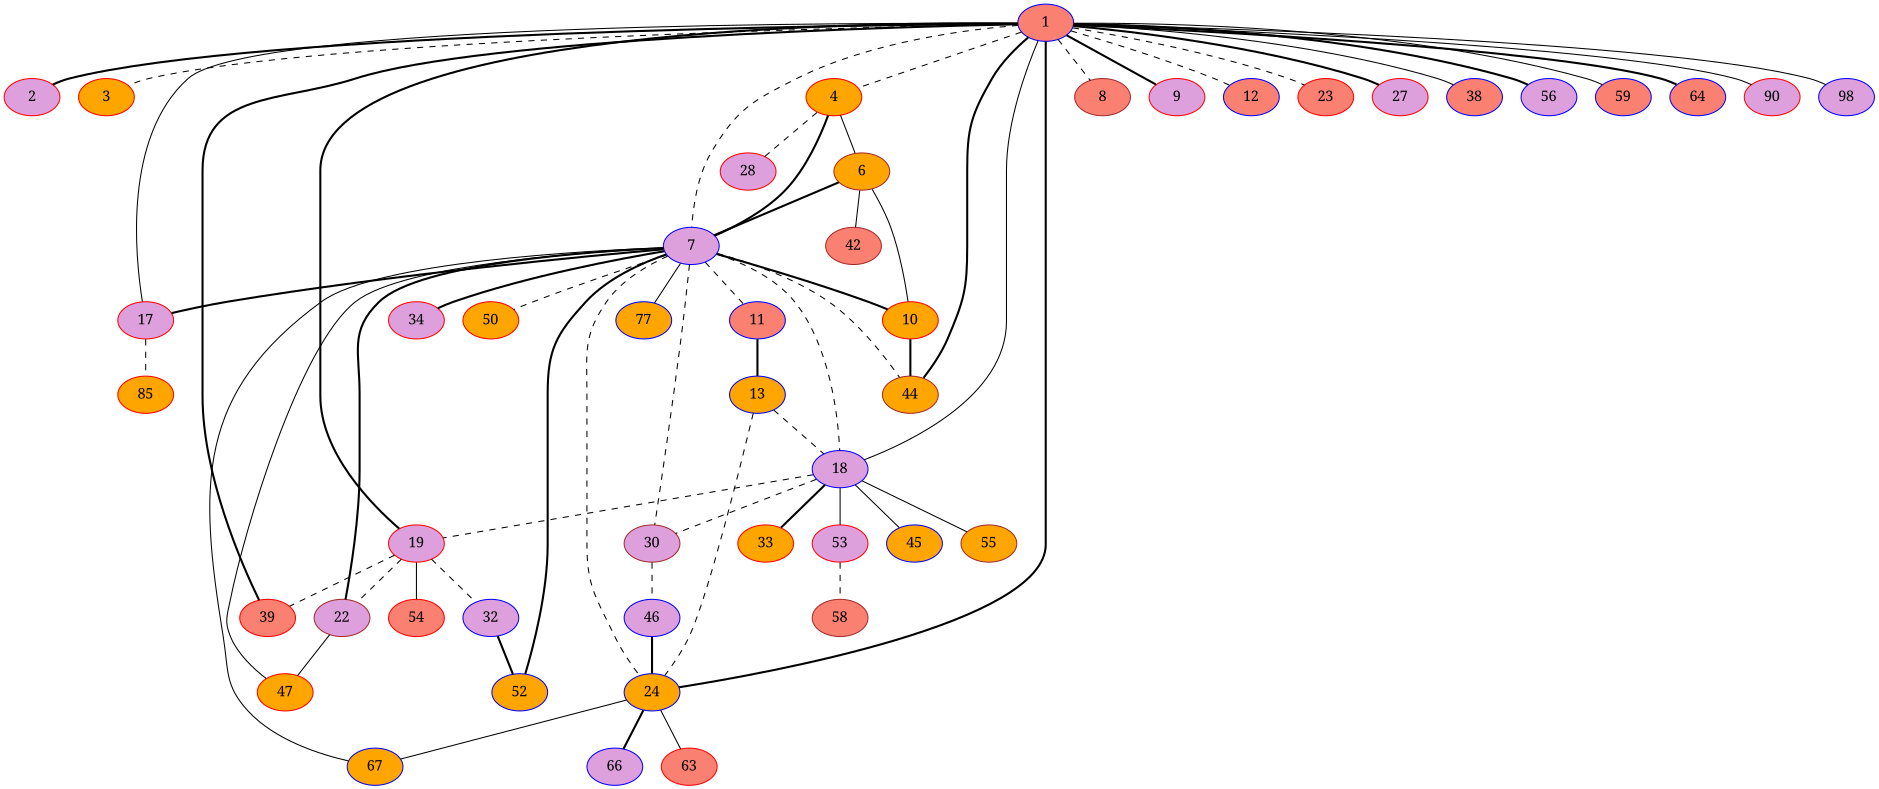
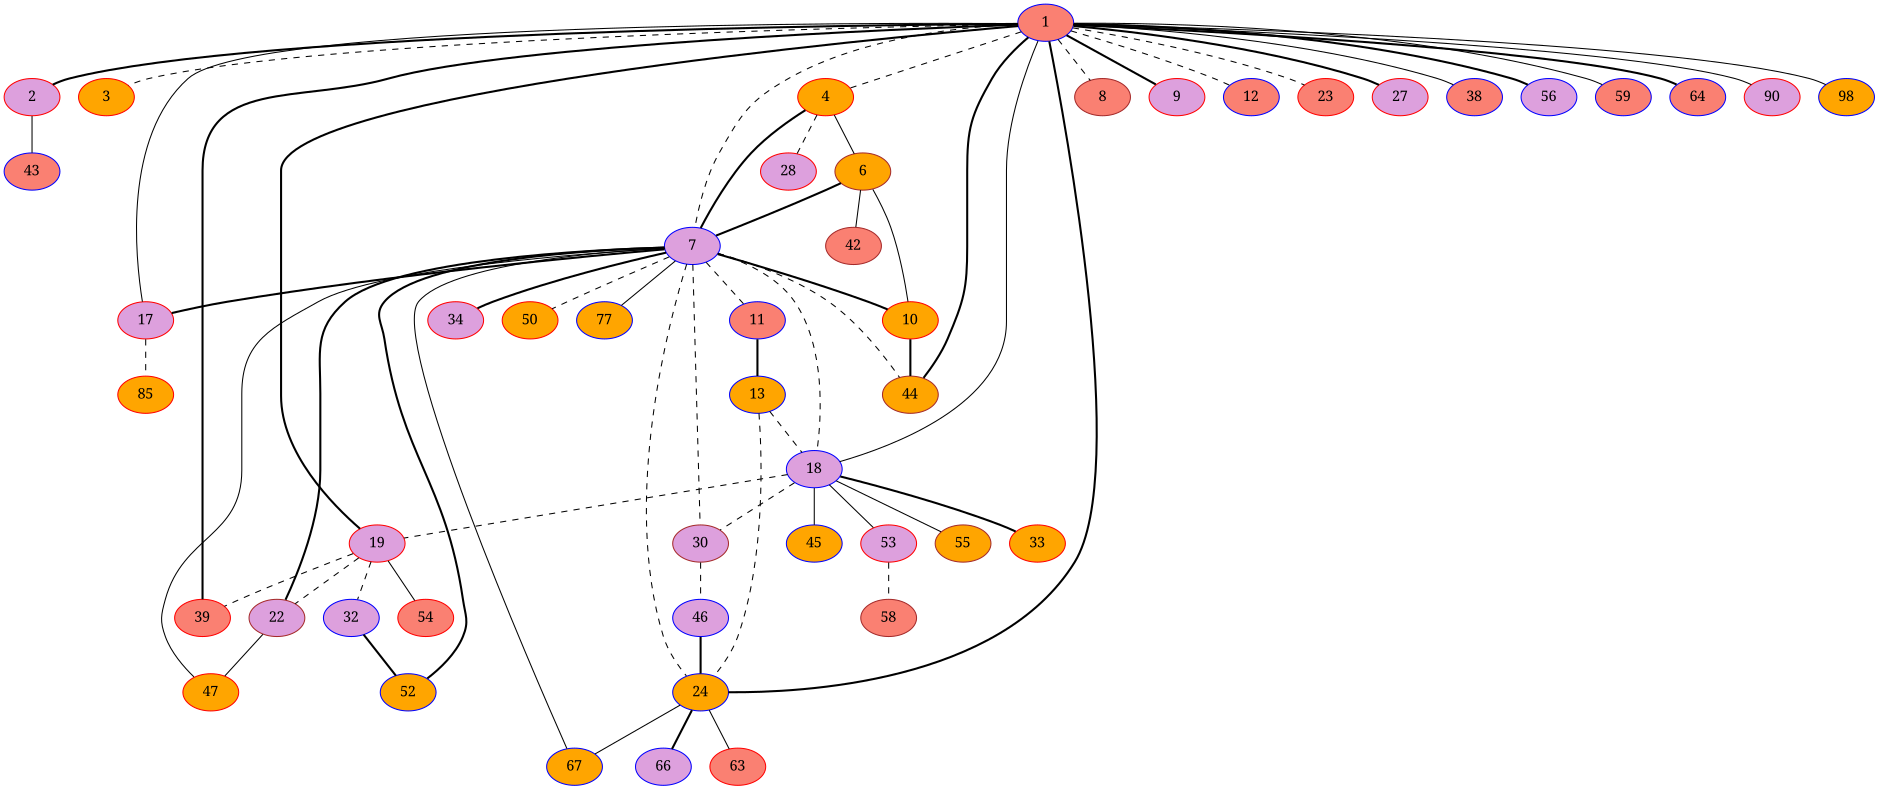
(1847, 97) -> (1847, 97)
none -> (32, 172)
